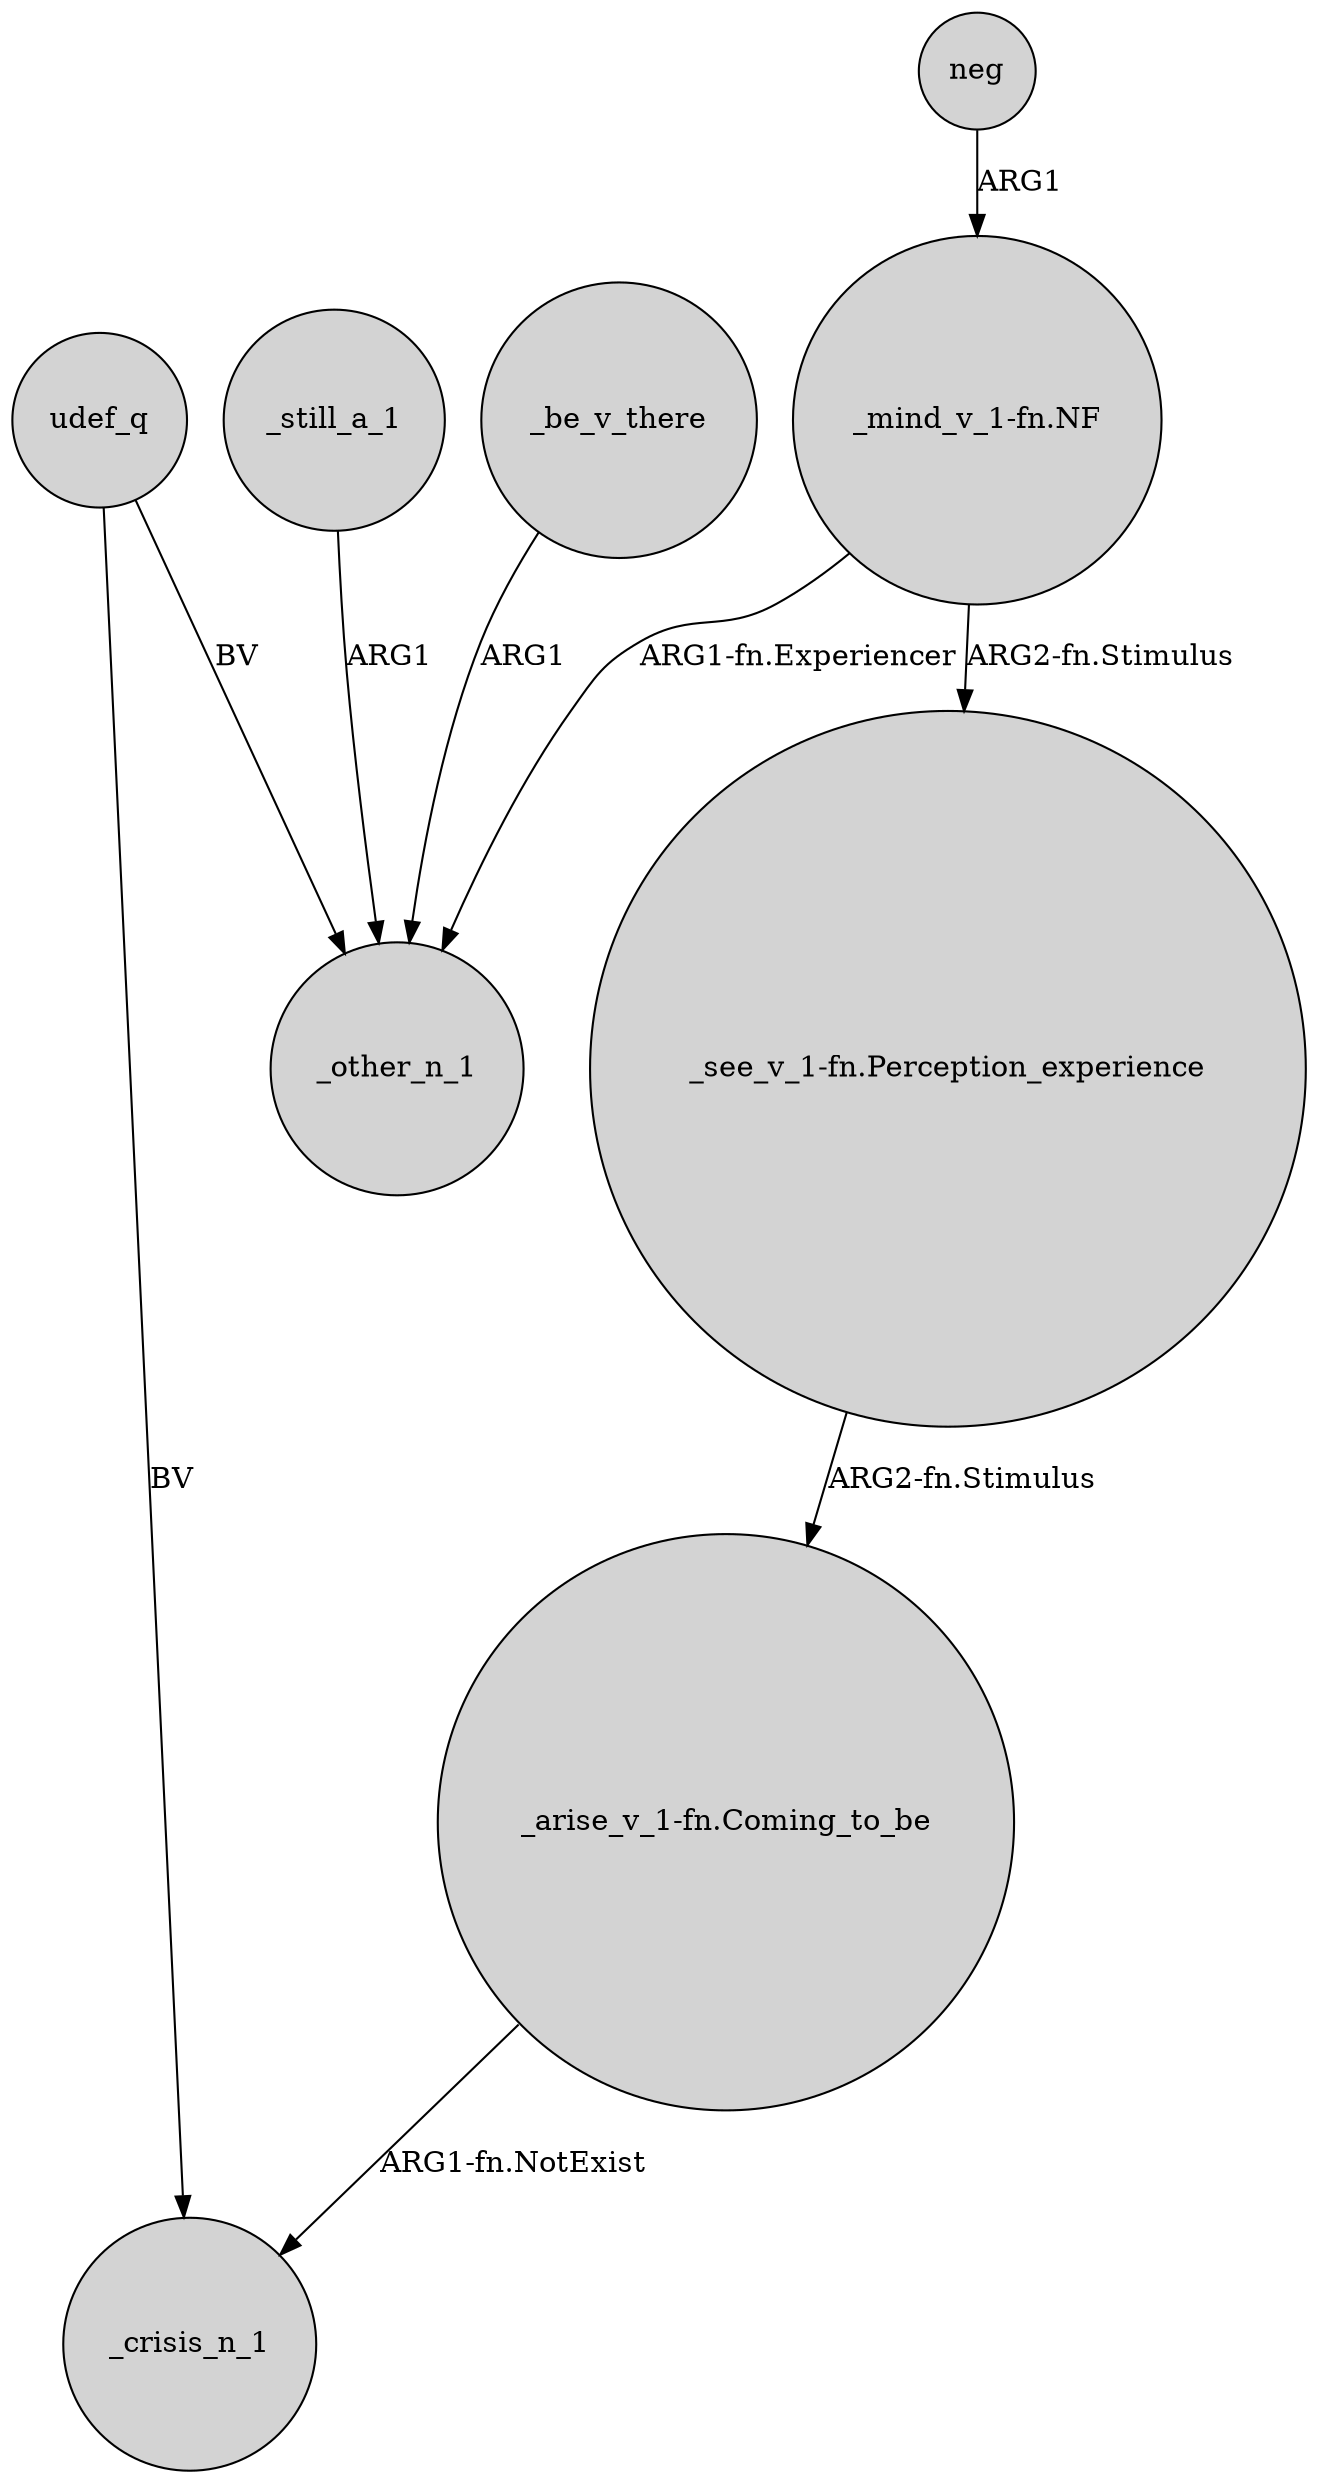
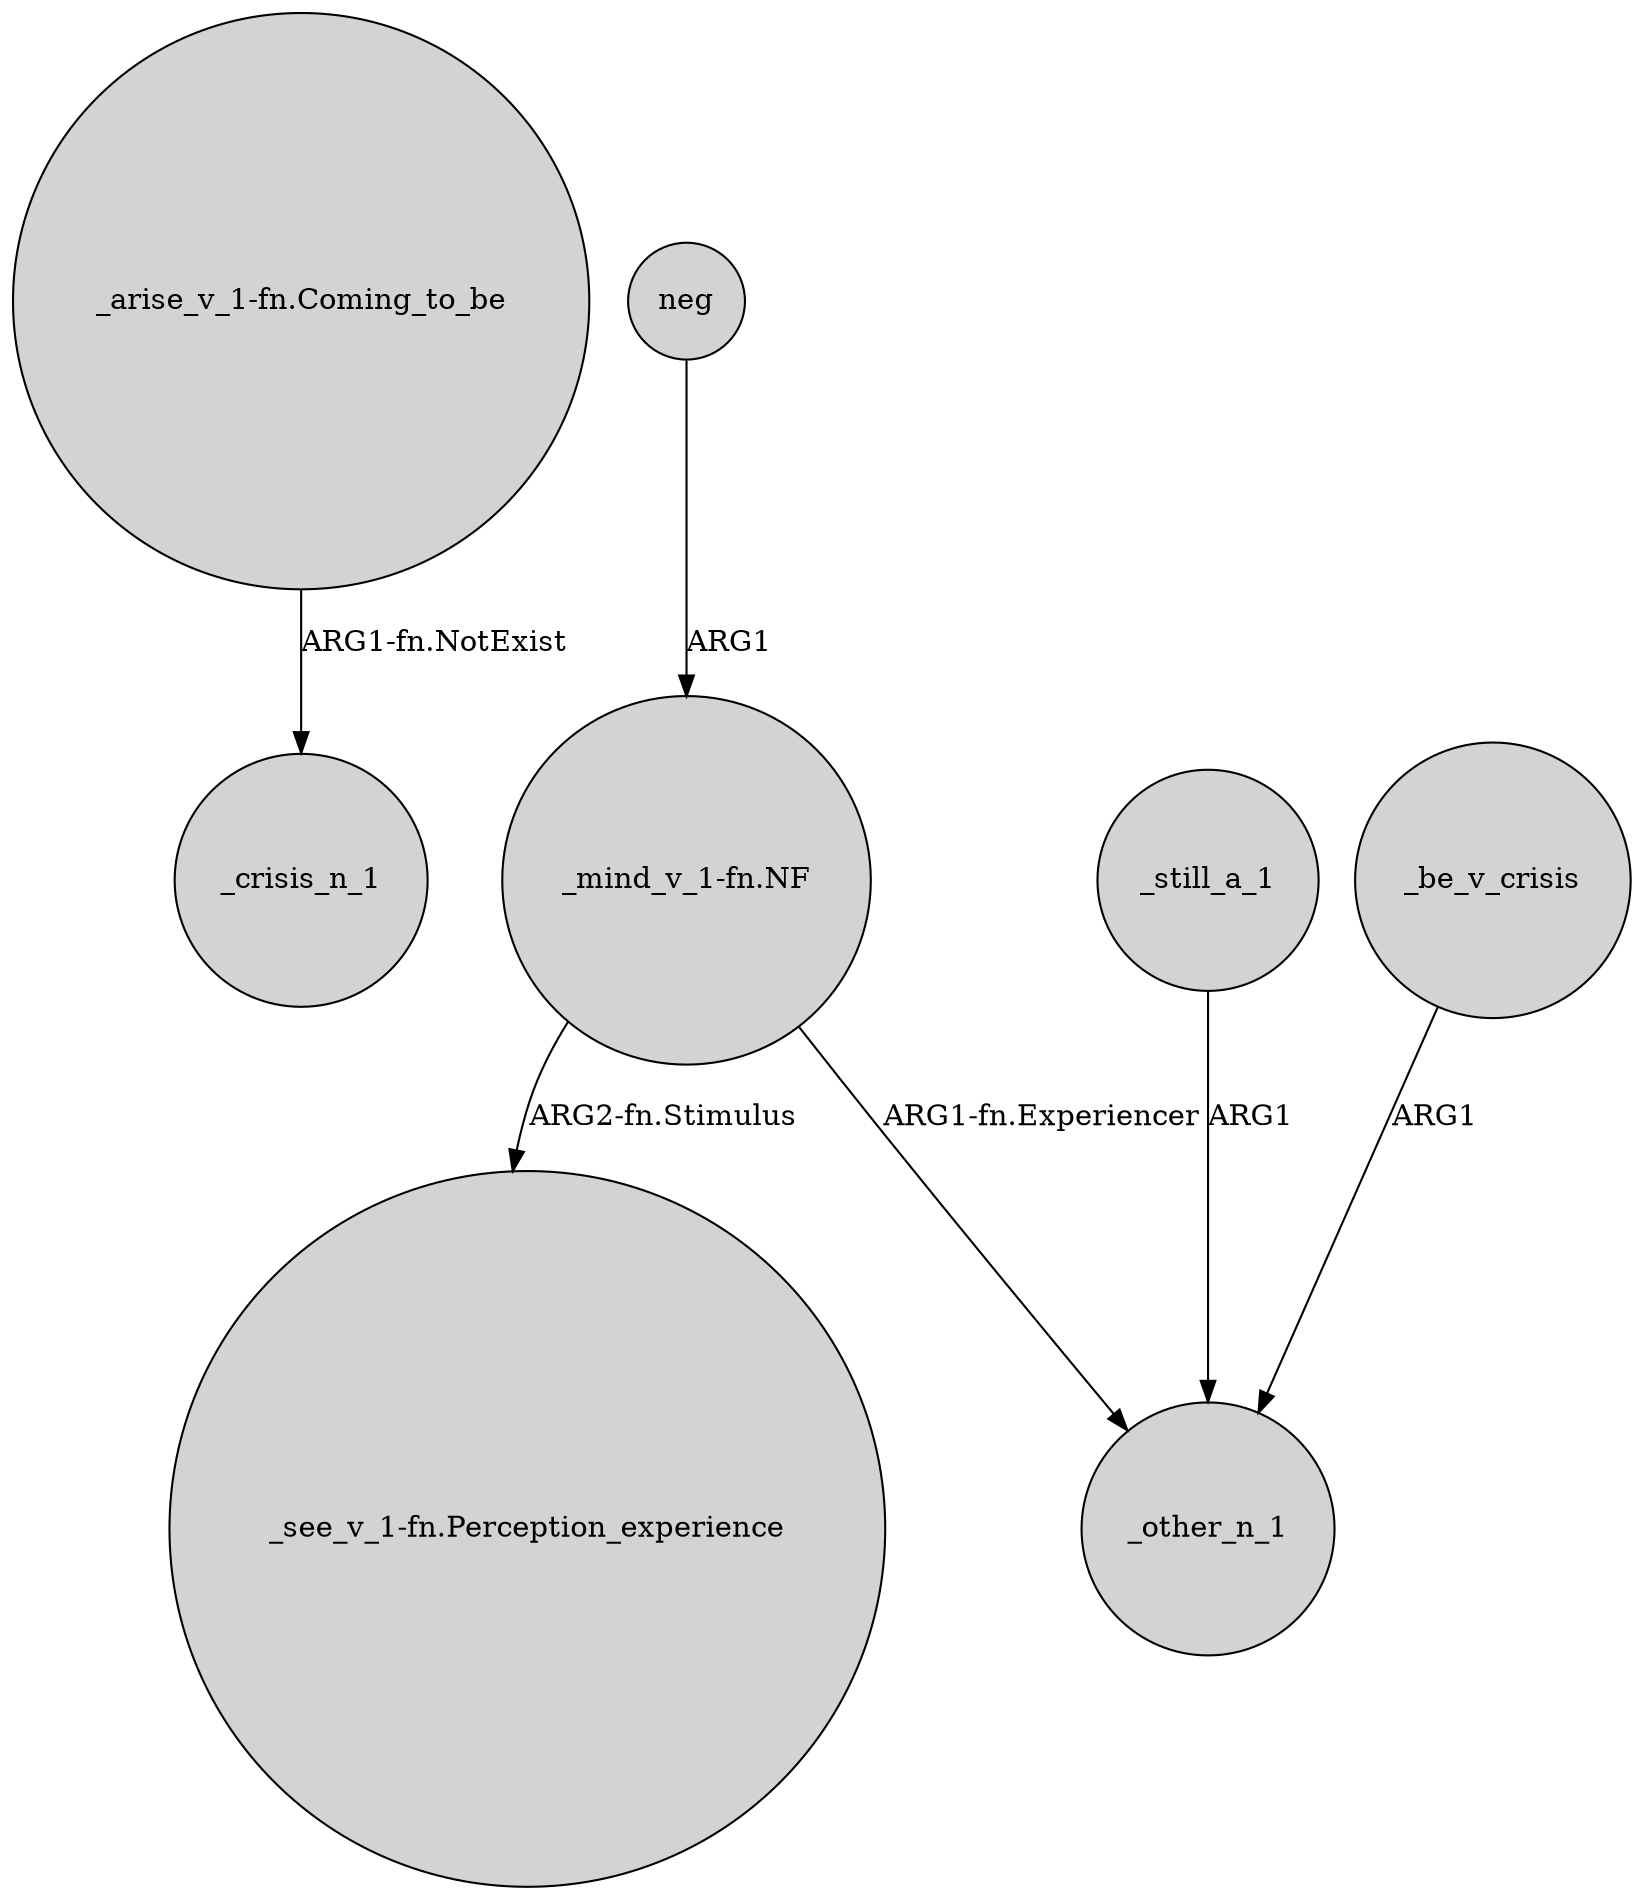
(100, 420) -> none
(619, 420) -> (1493, 880)
(830, 1469) -> none
